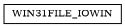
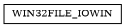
(63, 14) -> (63, 14)
